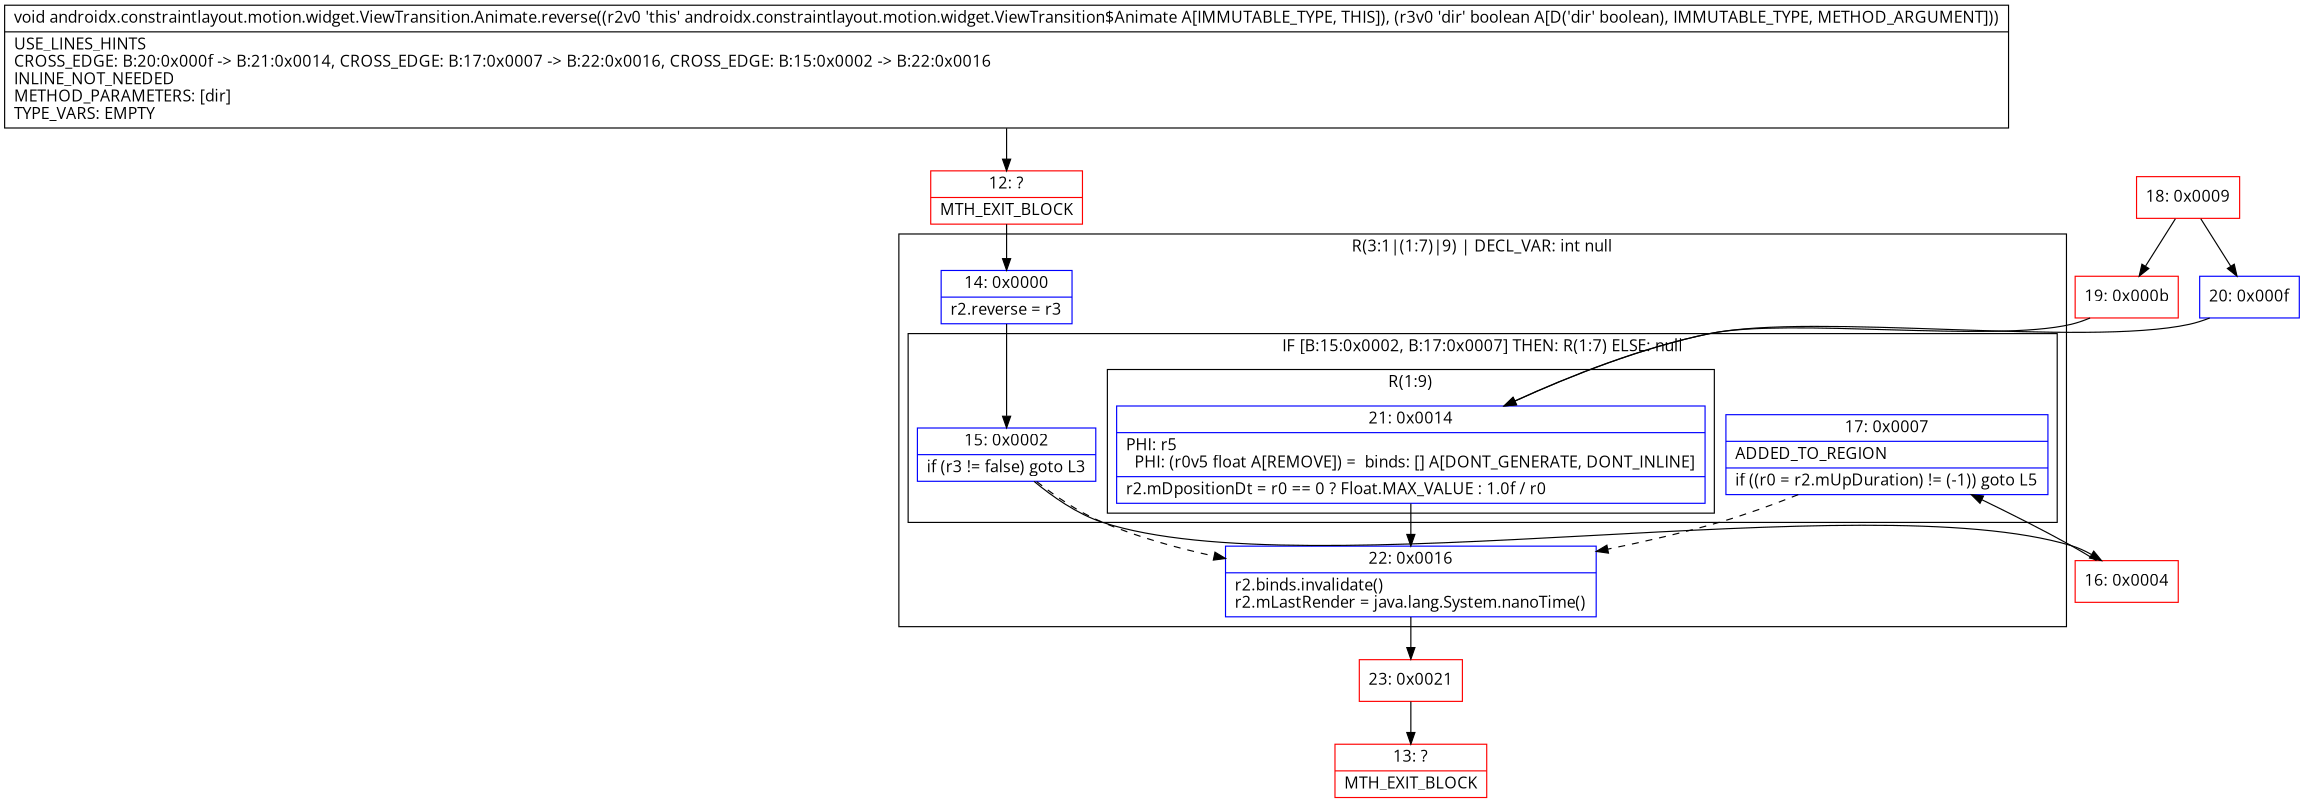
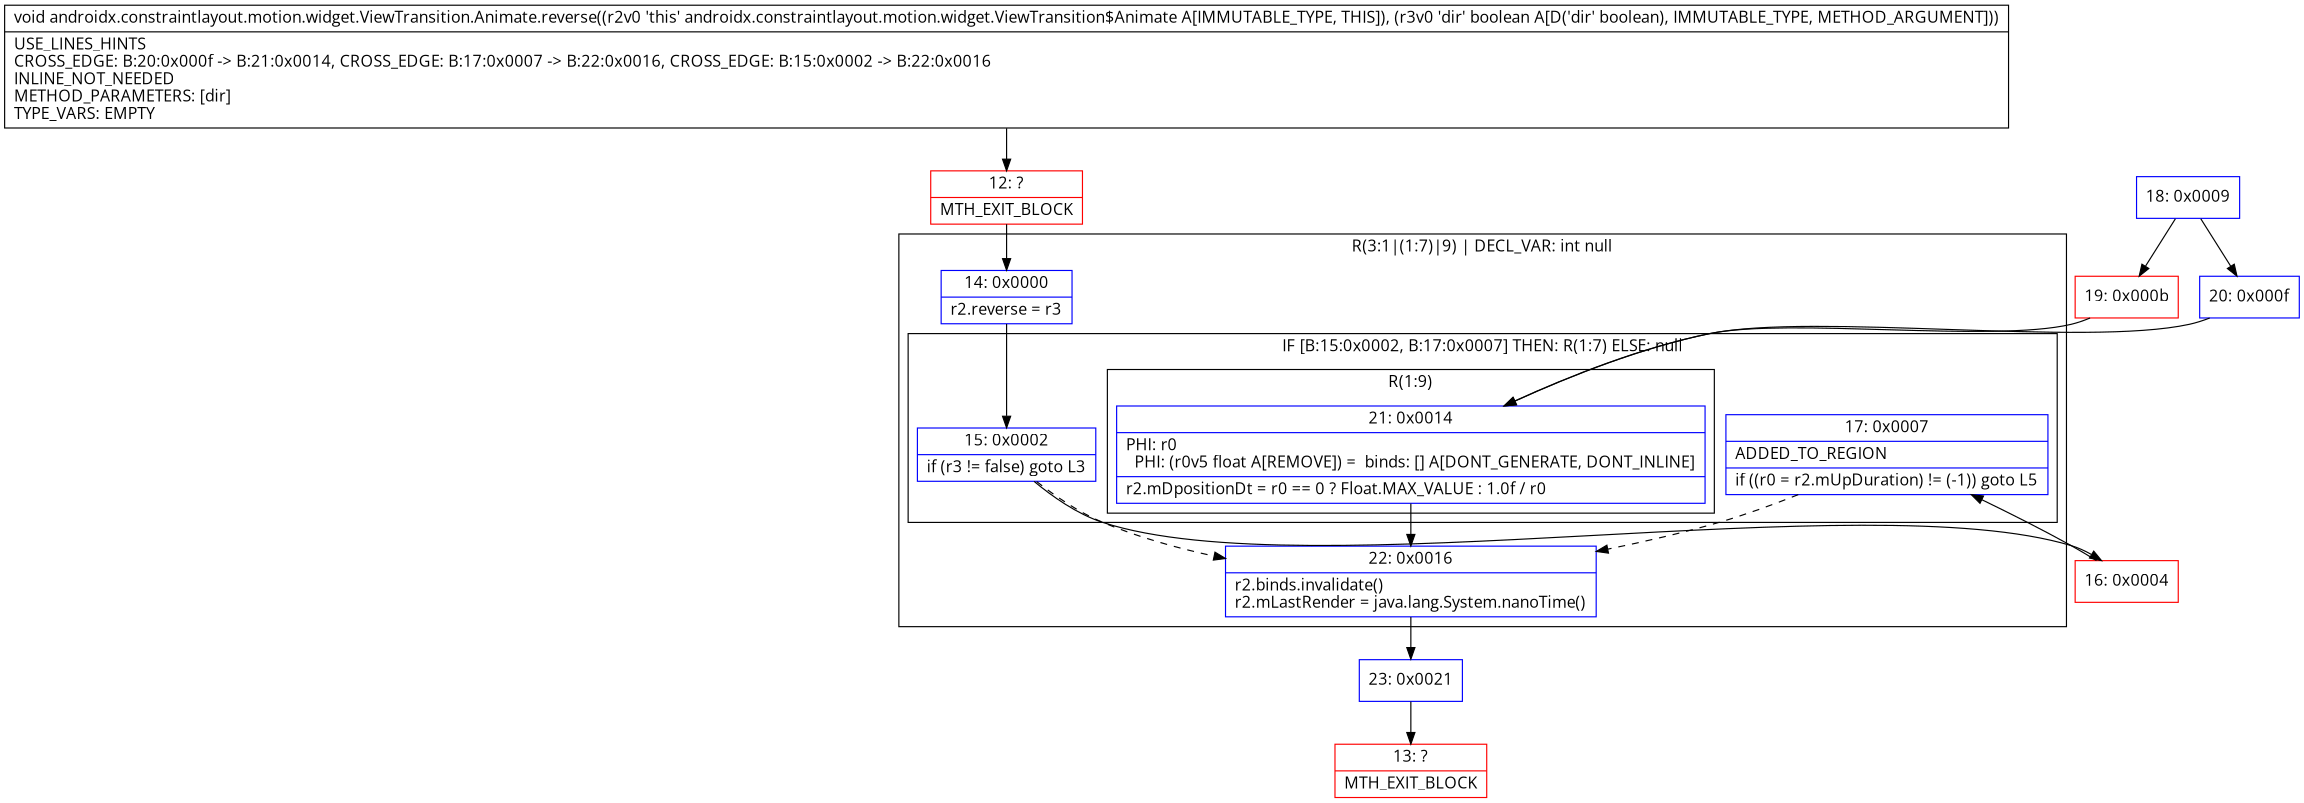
(2188, 197) -> (2188, 197)
(1154, 445) -> (1154, 445)
(1411, 681) -> (1411, 681)
